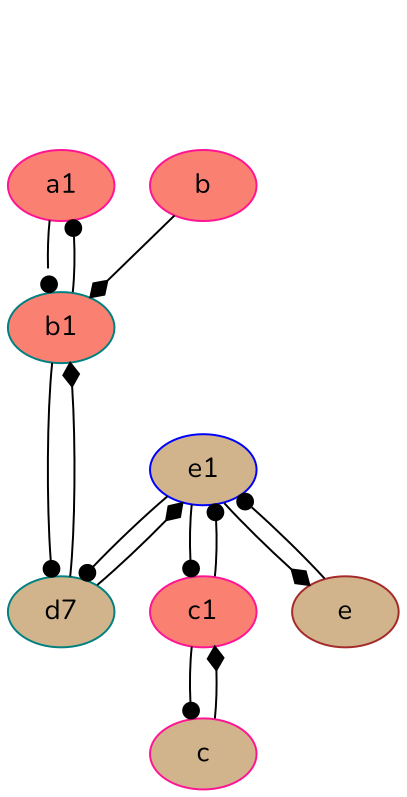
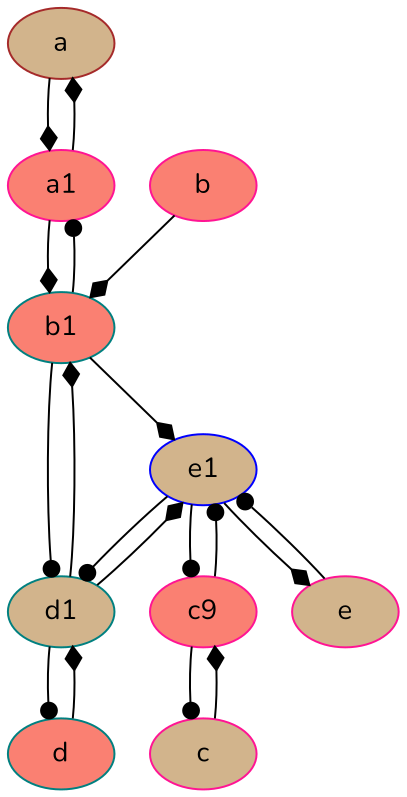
none -> (61, 43)
(48, 244) -> (48, 244)
none -> (123, 390)
(61, 612) -> (61, 612)
(203, 612) -> (203, 612)
(345, 612) -> (345, 612)
none -> (61, 754)
